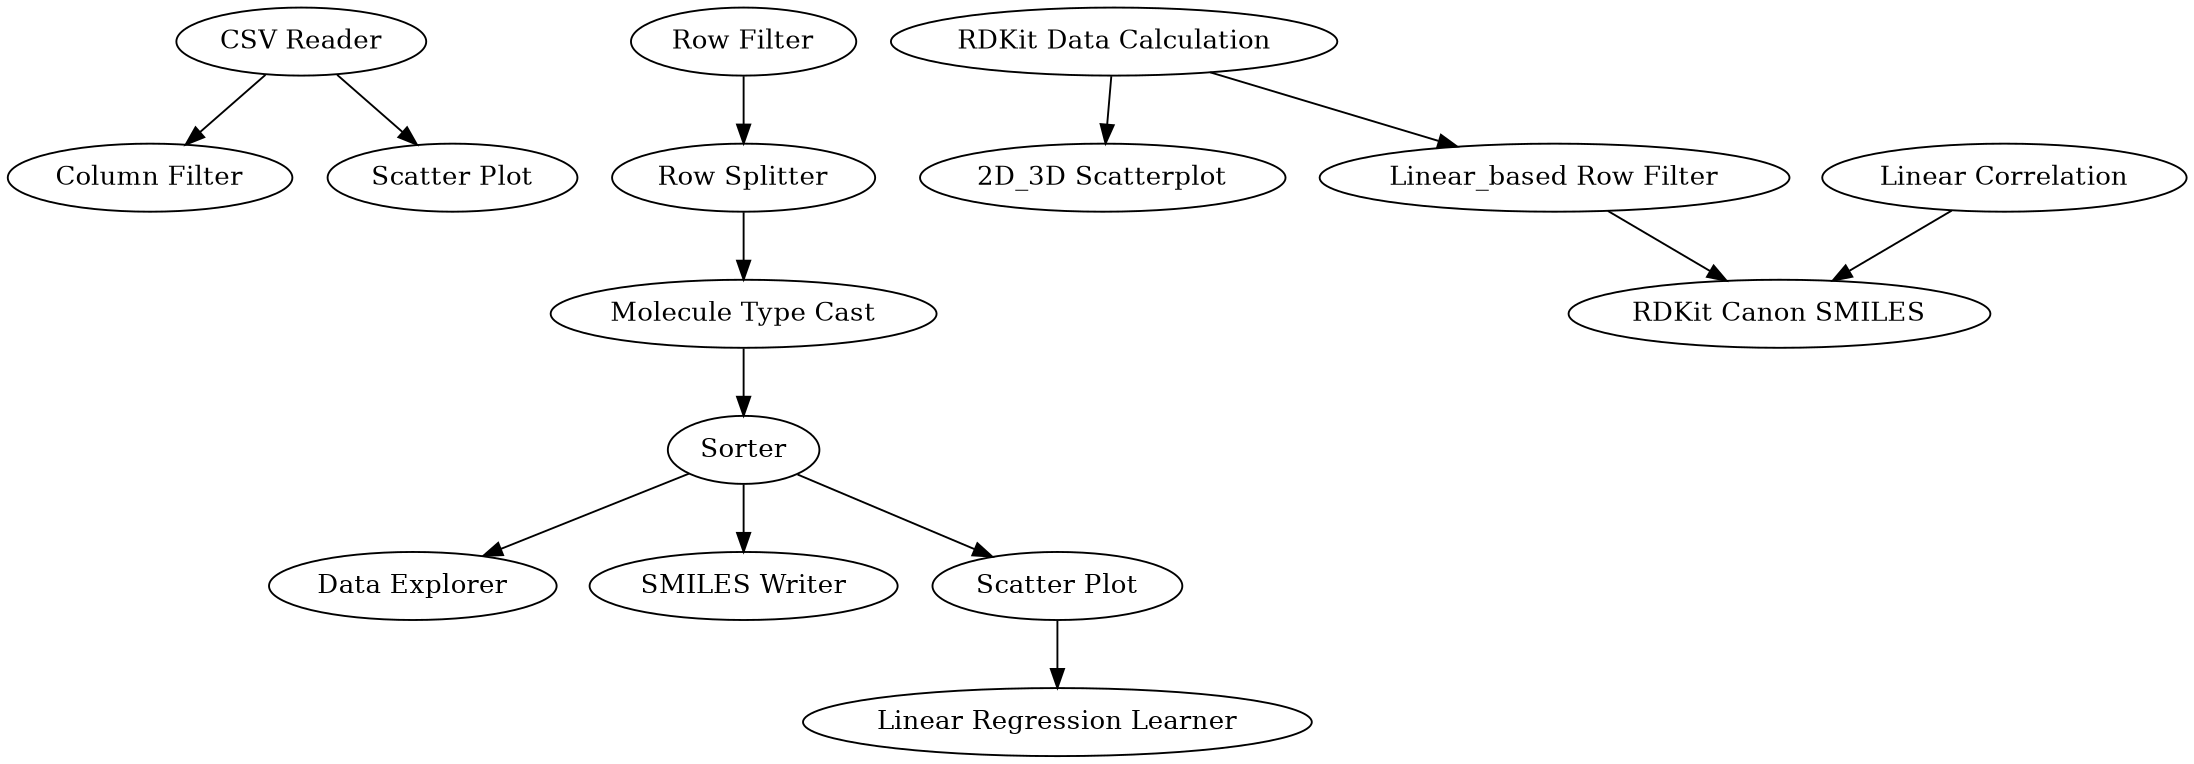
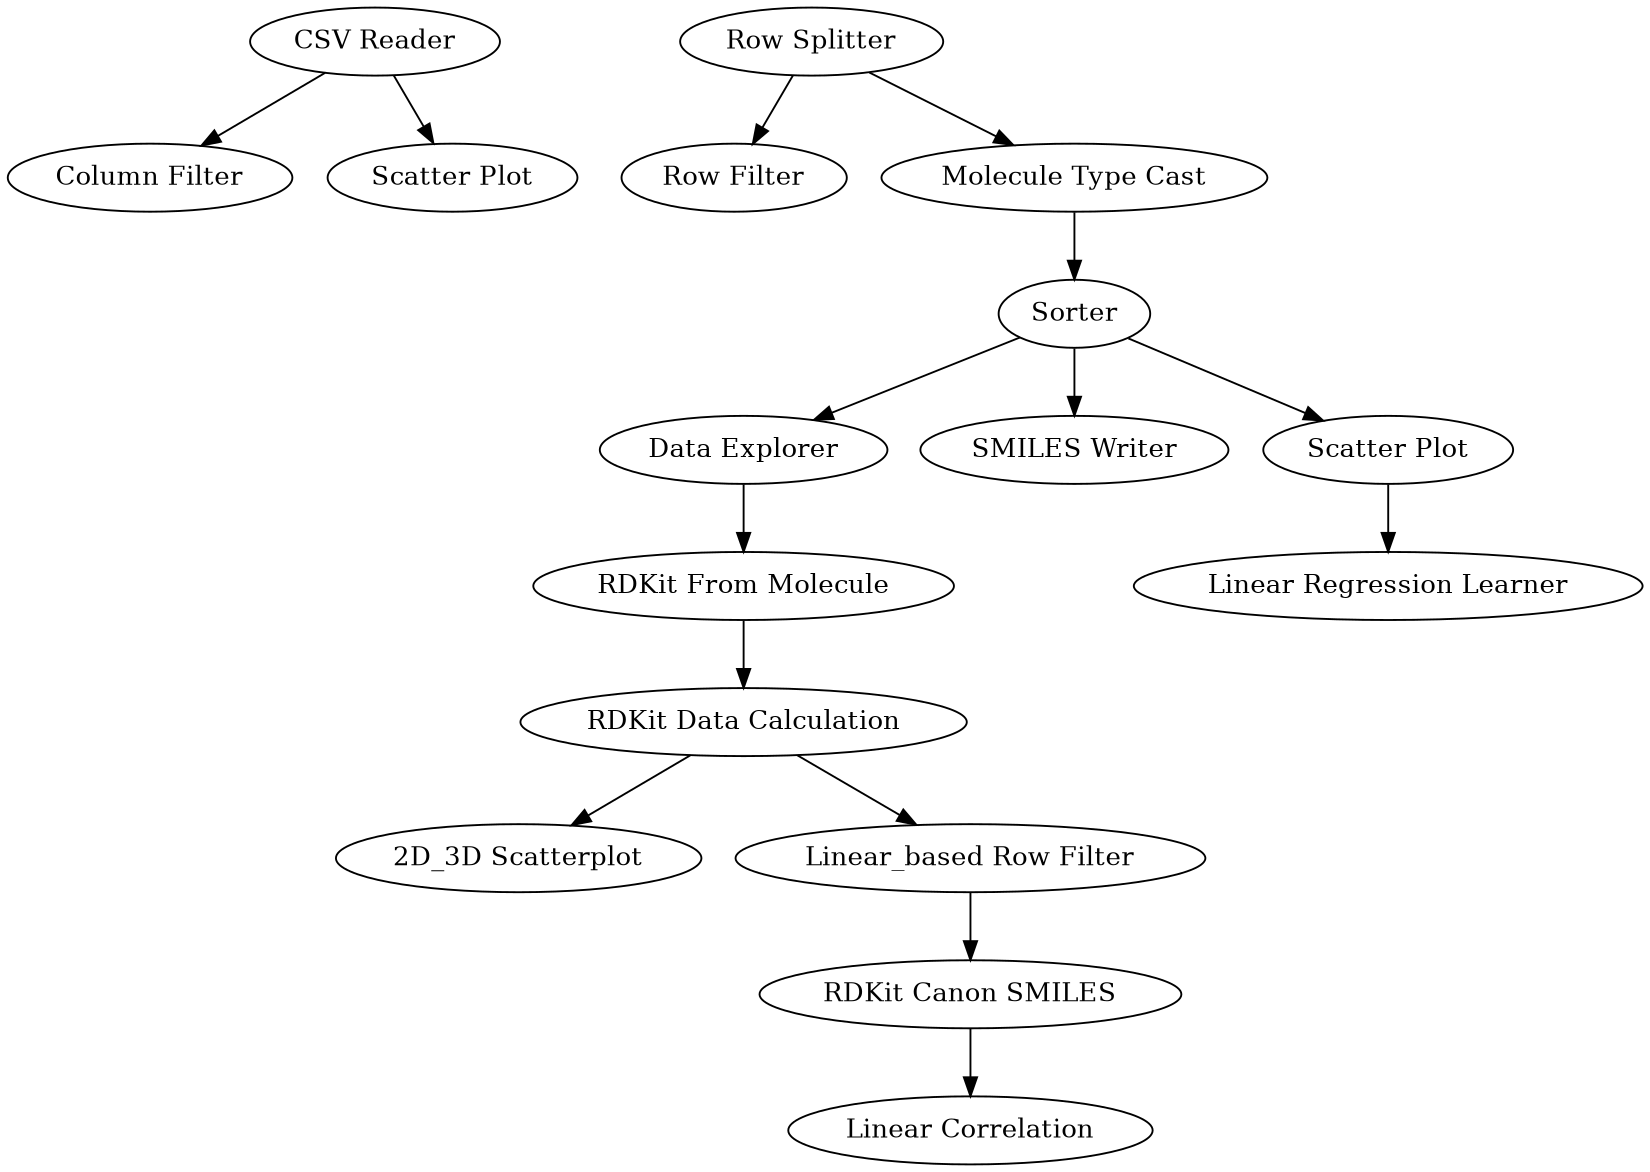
(744, 100) -> (778, 102)
(1901, 241) -> (970, 1053)
none -> (744, 586)
